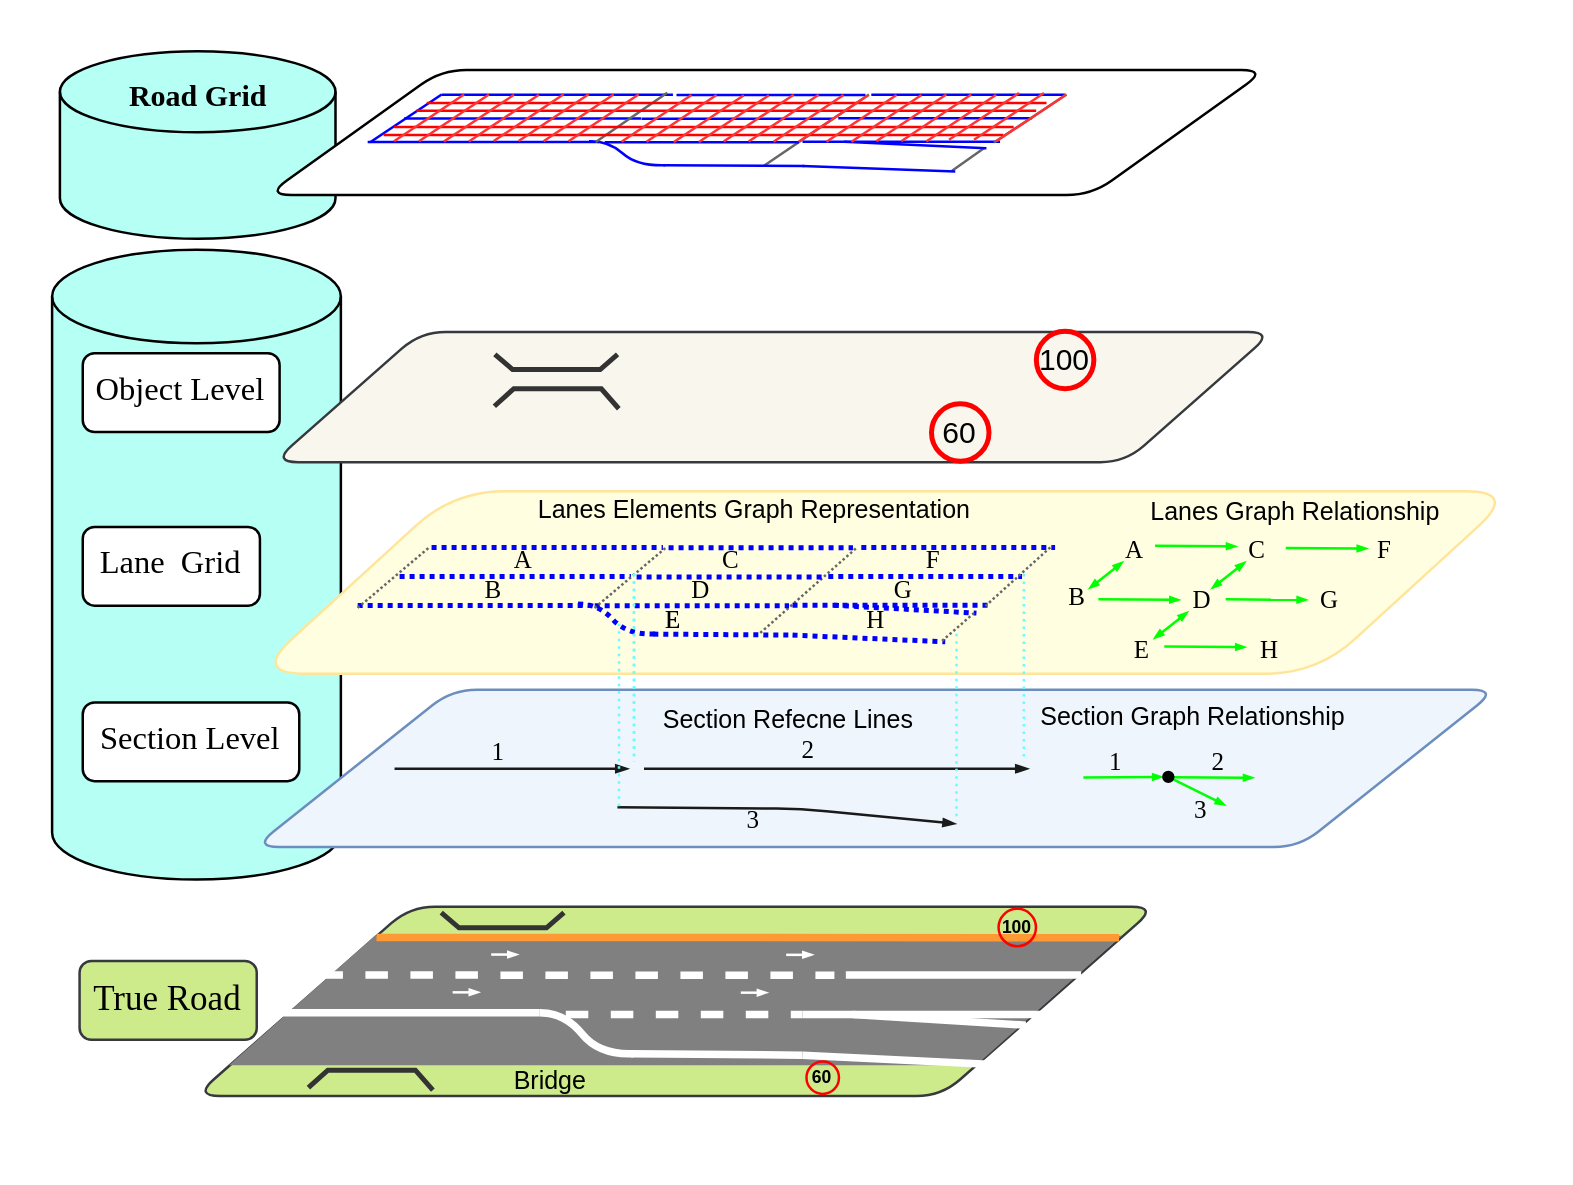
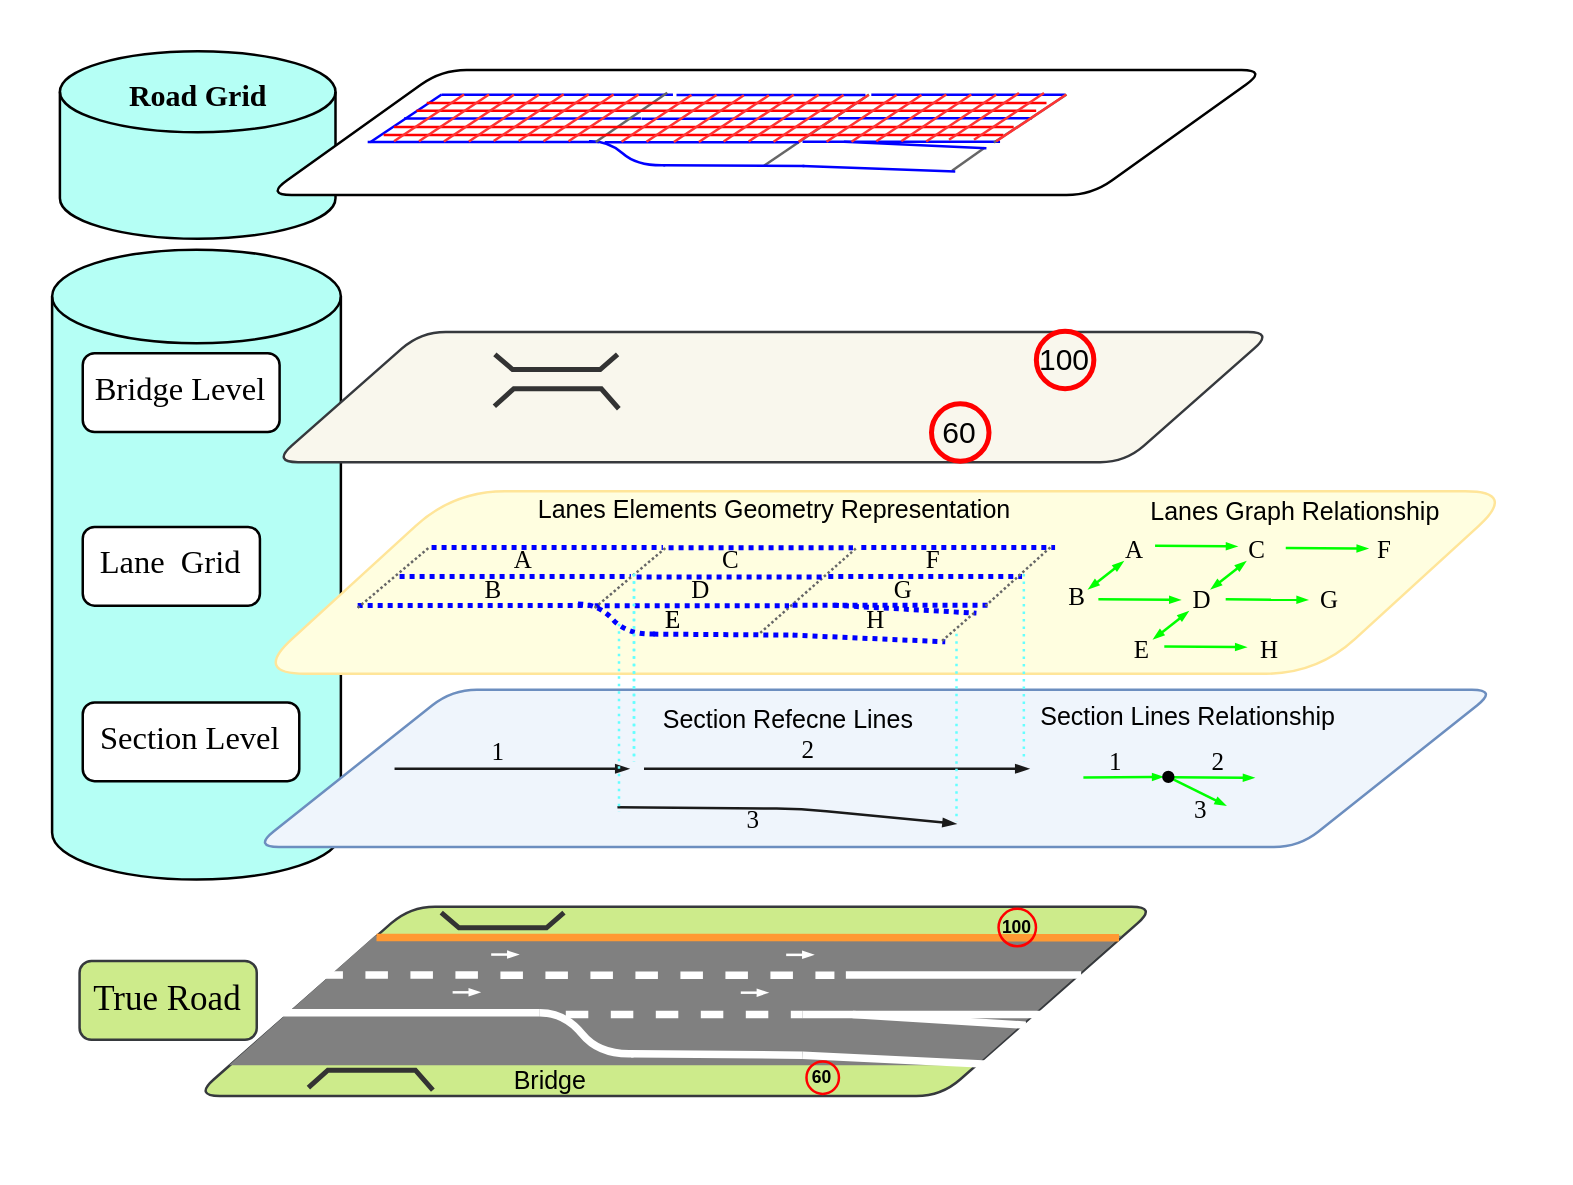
(180, 389) -> (180, 389)
(768, 511) -> (783, 526)
(1204, 719) -> (1201, 719)
